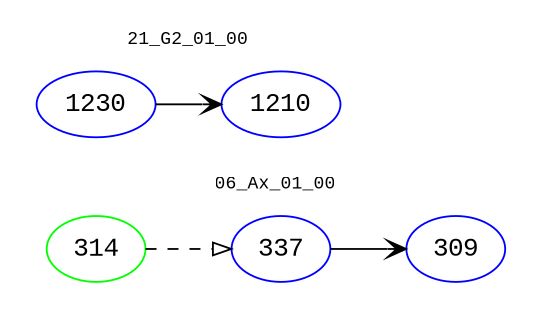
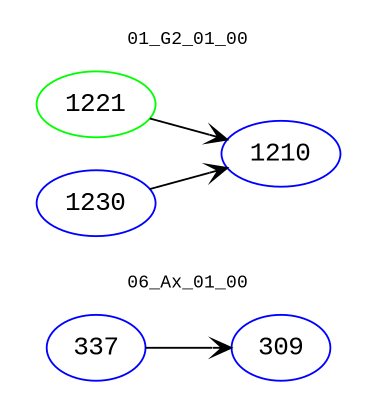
(189, 39) -> (189, 39)
none -> (96, 104)
(96, 249) -> none
